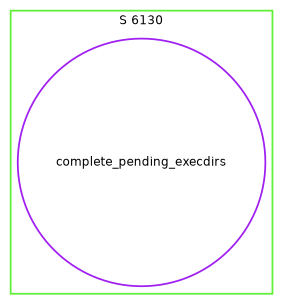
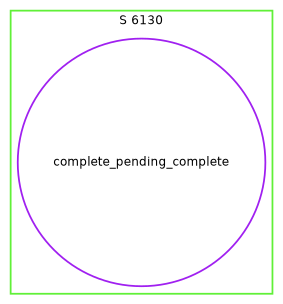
(142, 162) -> (142, 162)
